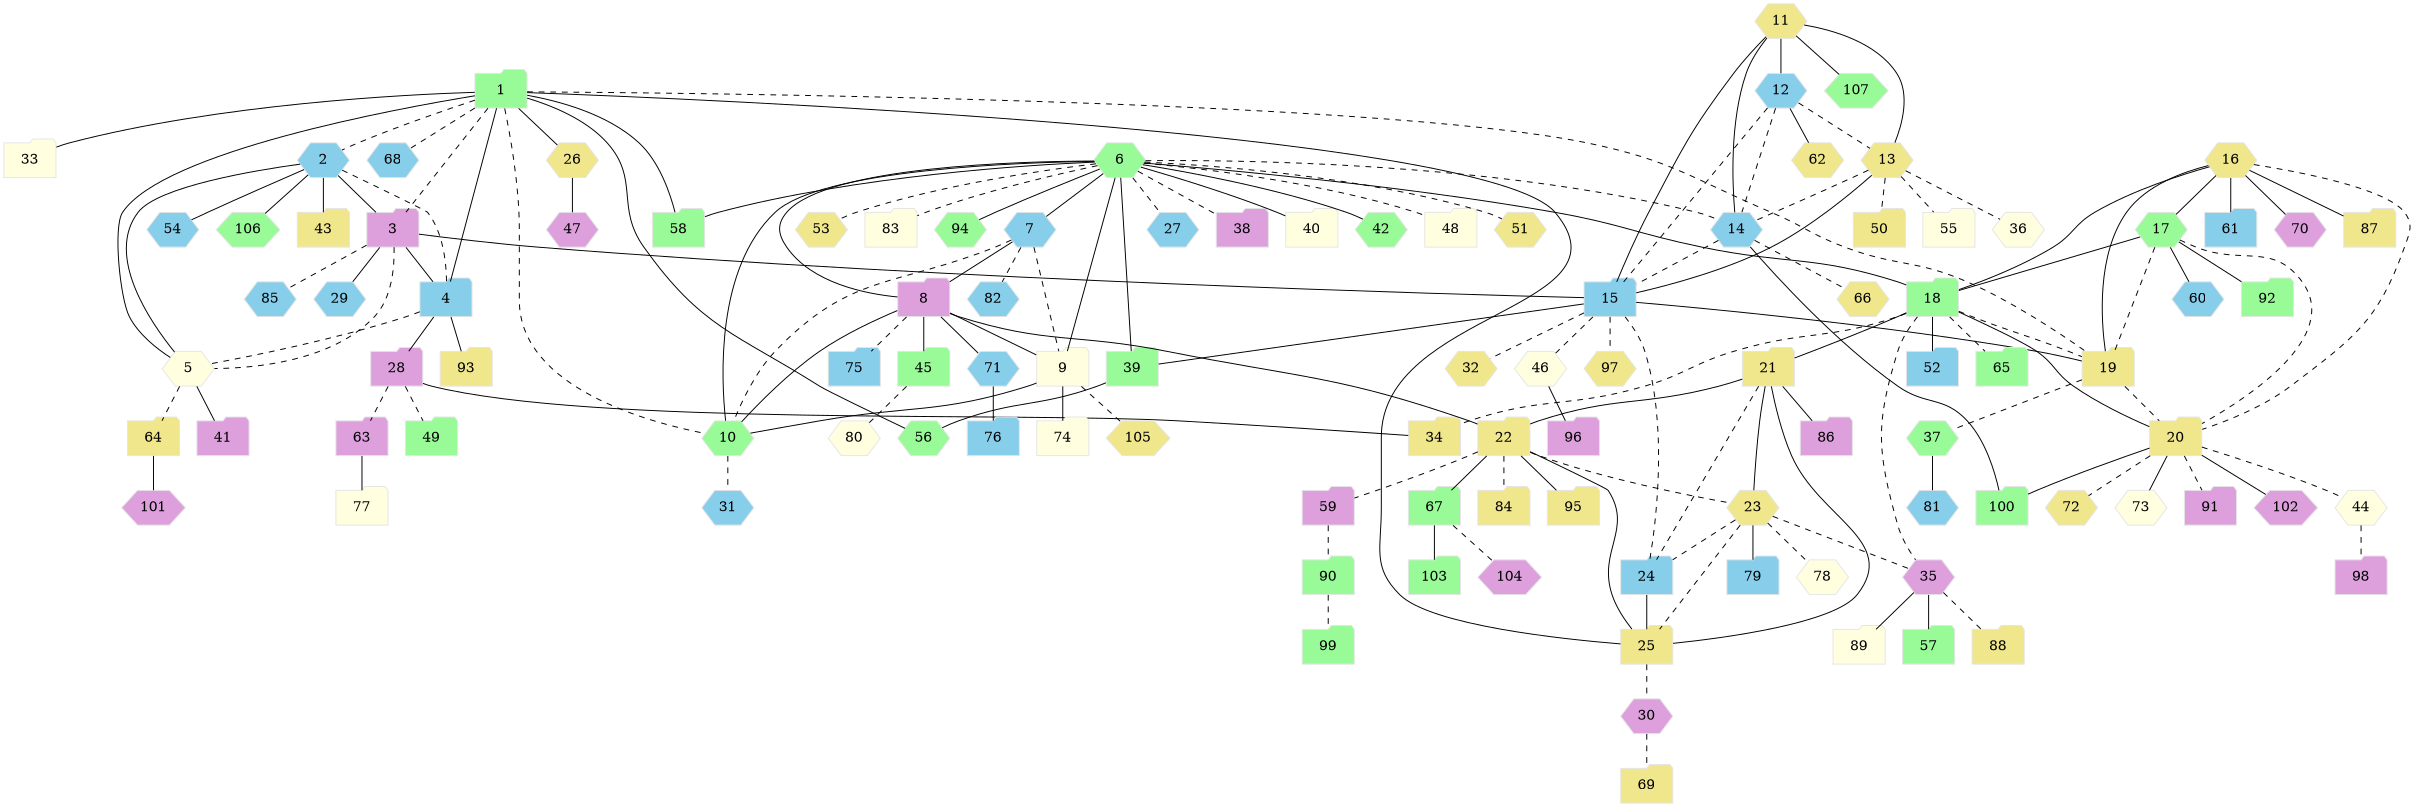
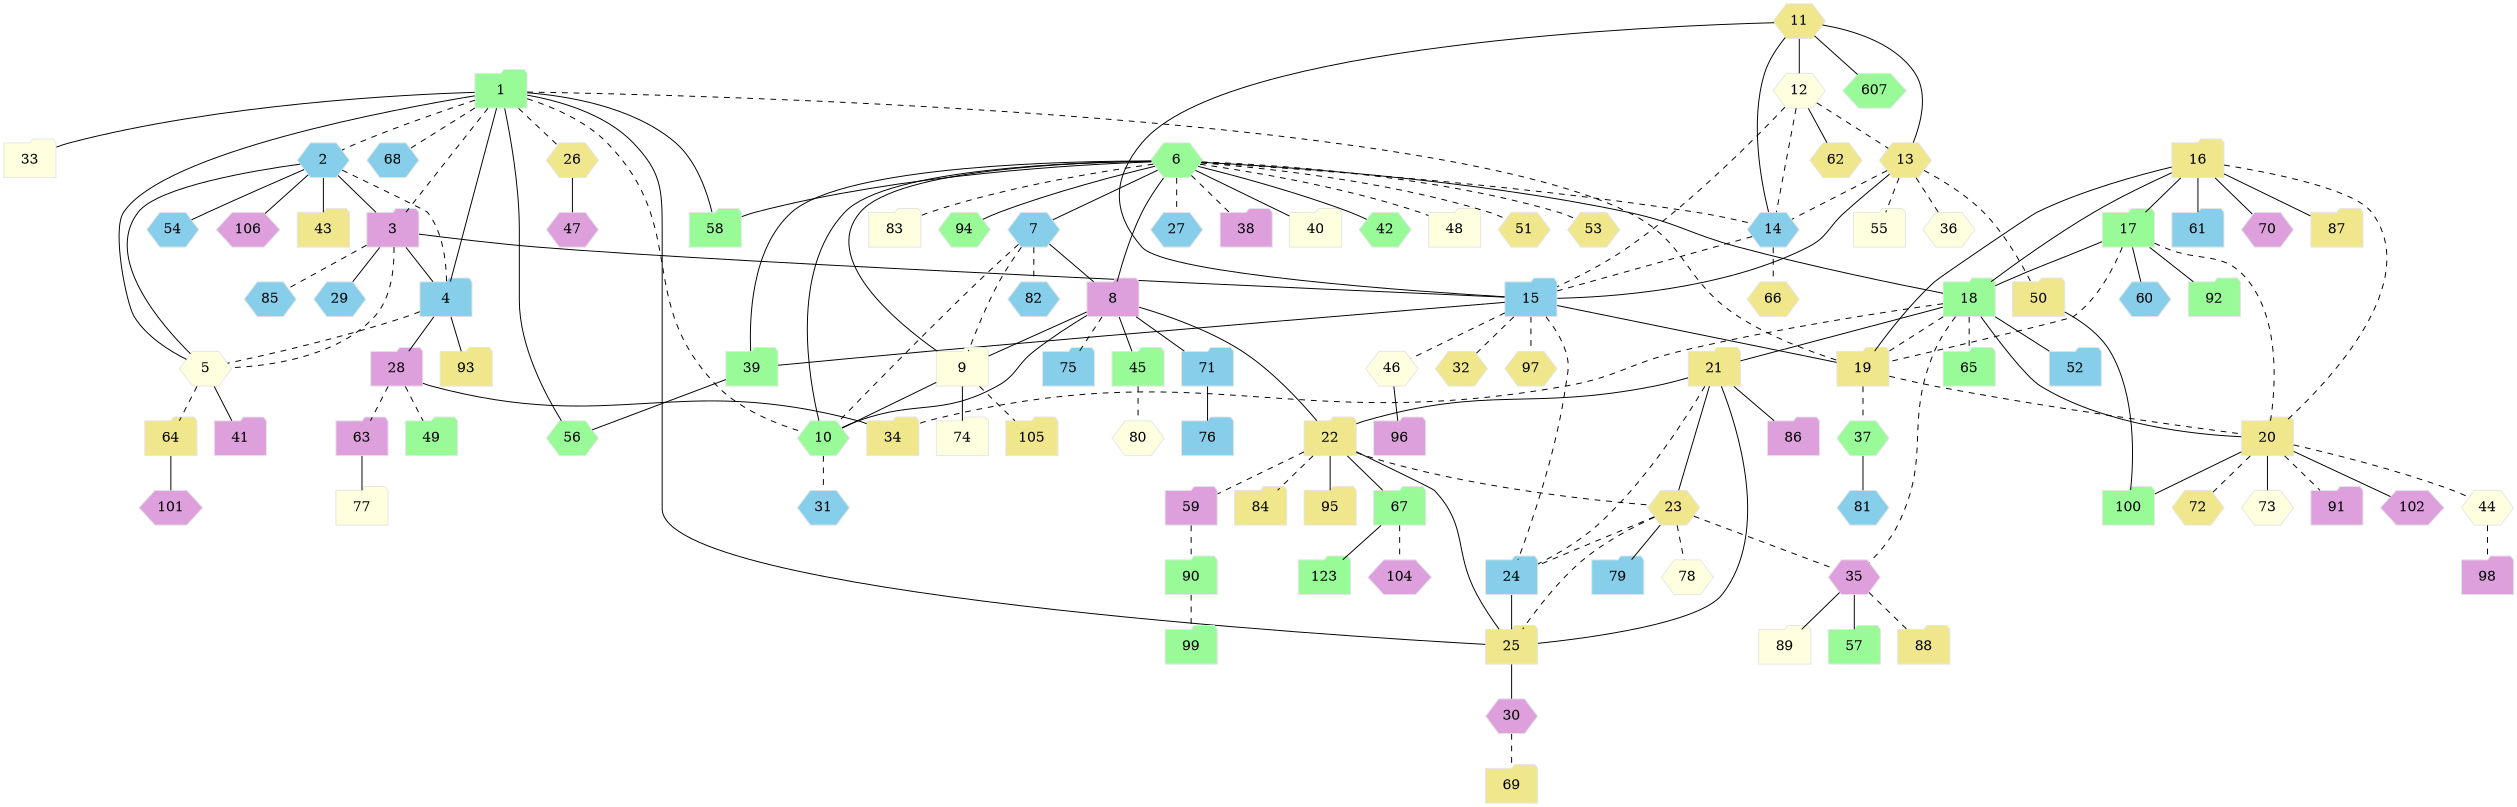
(1781, 91) -> (1799, 91)
(1856, 91) -> (1875, 91)
(538, 127) -> (538, 127)
(2231, 160) -> (2198, 160)
(248, 230) -> (248, 230)
(2161, 230) -> (2128, 230)
(993, 369) -> (1208, 369)
(1879, 372) -> (2125, 389)
(1138, 438) -> (1032, 438)
(1434, 577) -> (1324, 577)
(1647, 682) -> (1512, 682)
